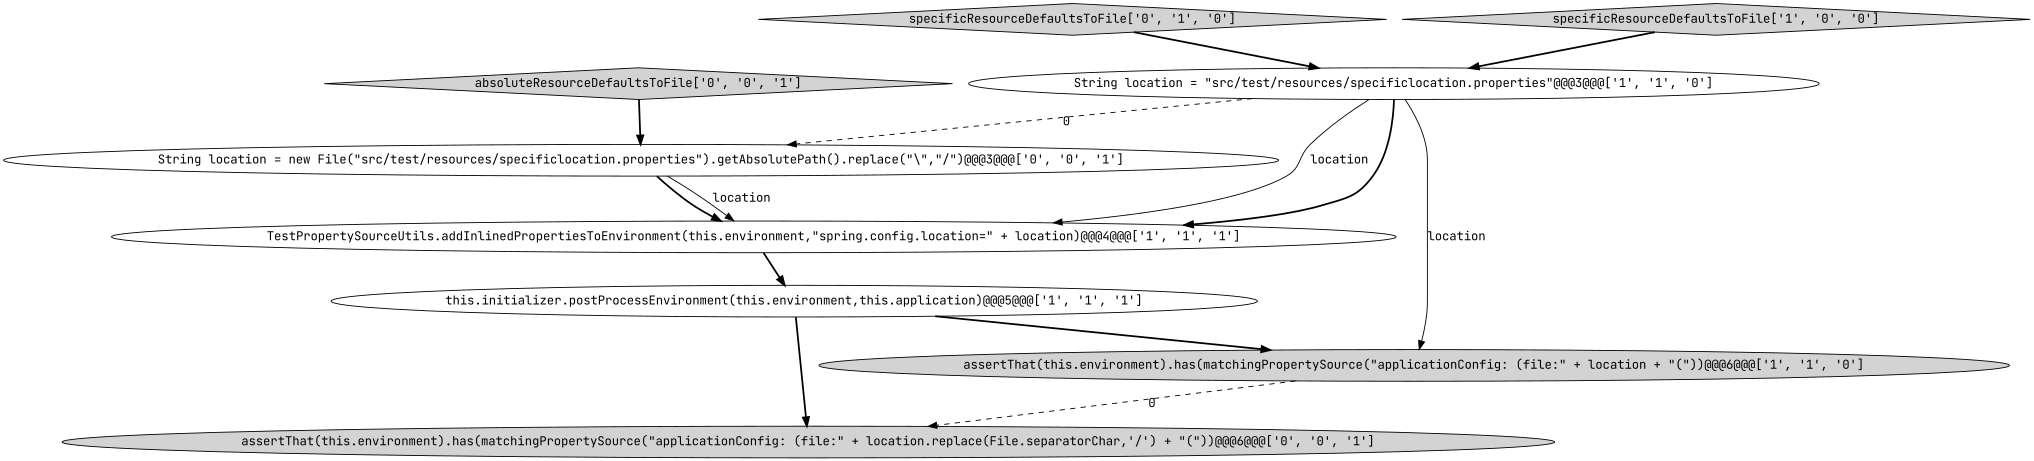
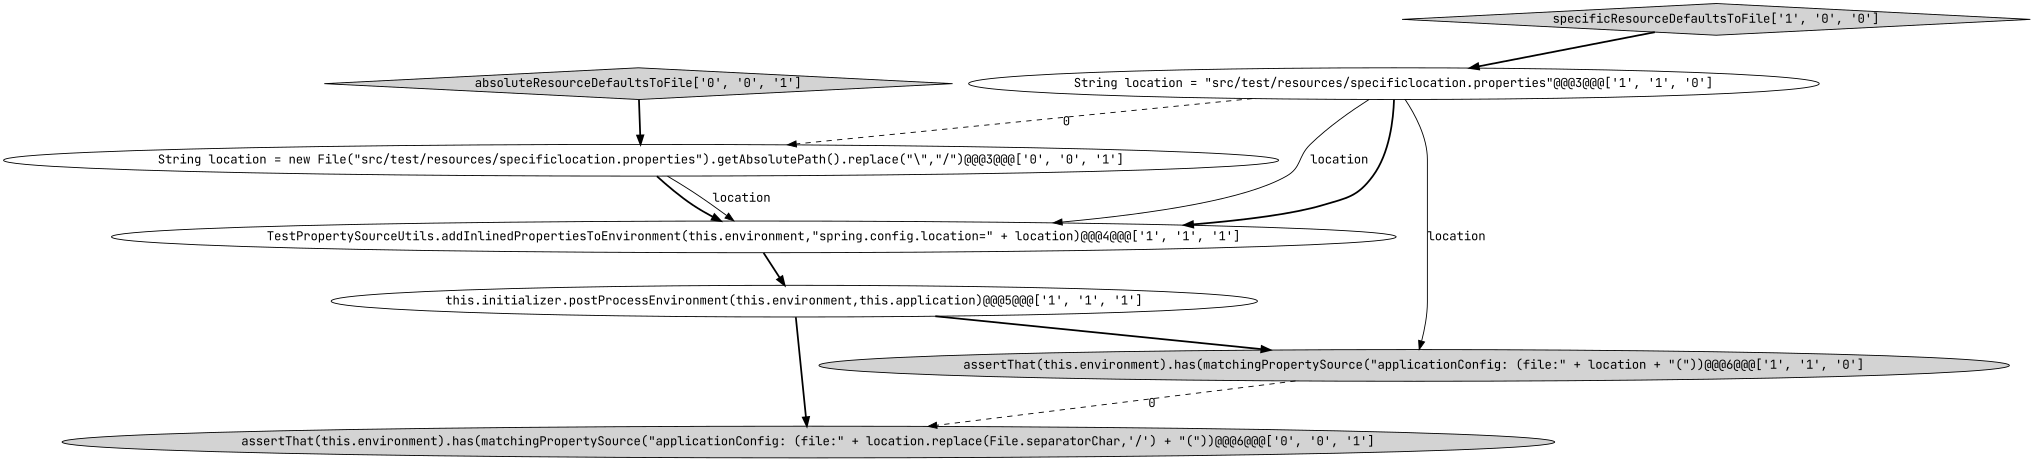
(1073, 19) -> none
